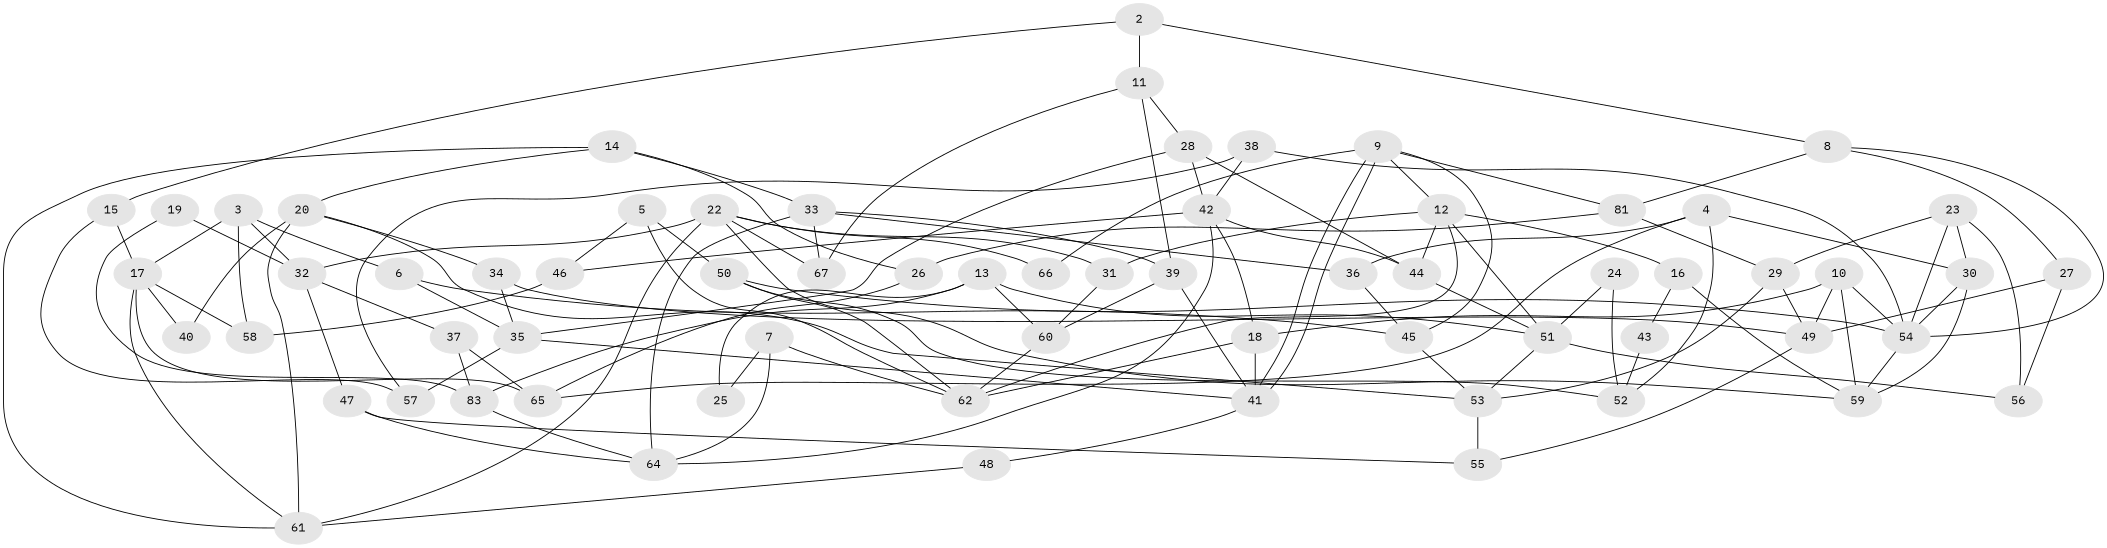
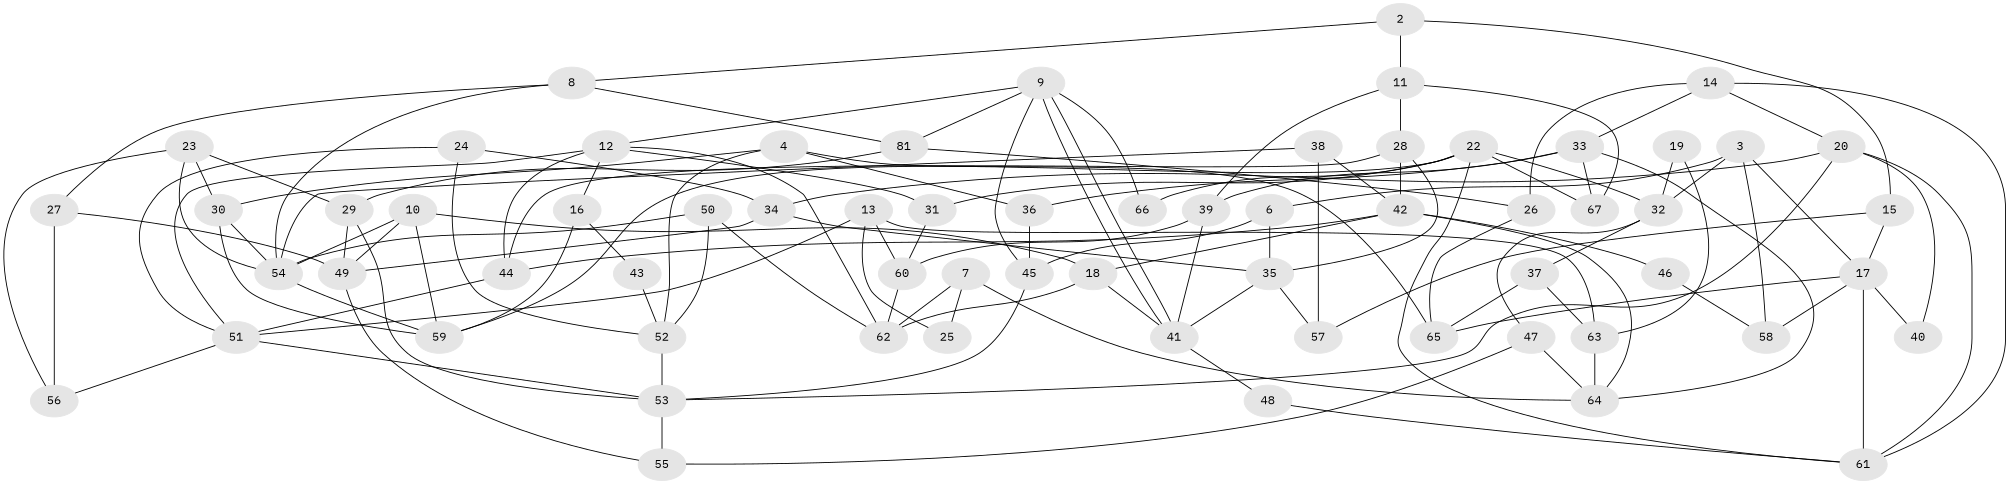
none -> (620, 170)
(642, 210) -> none
none -> (662, 369)
(474, 401) -> (1595, 337)
